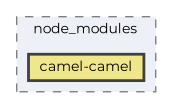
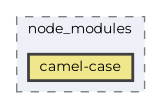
(86, 67) -> (81, 67)
